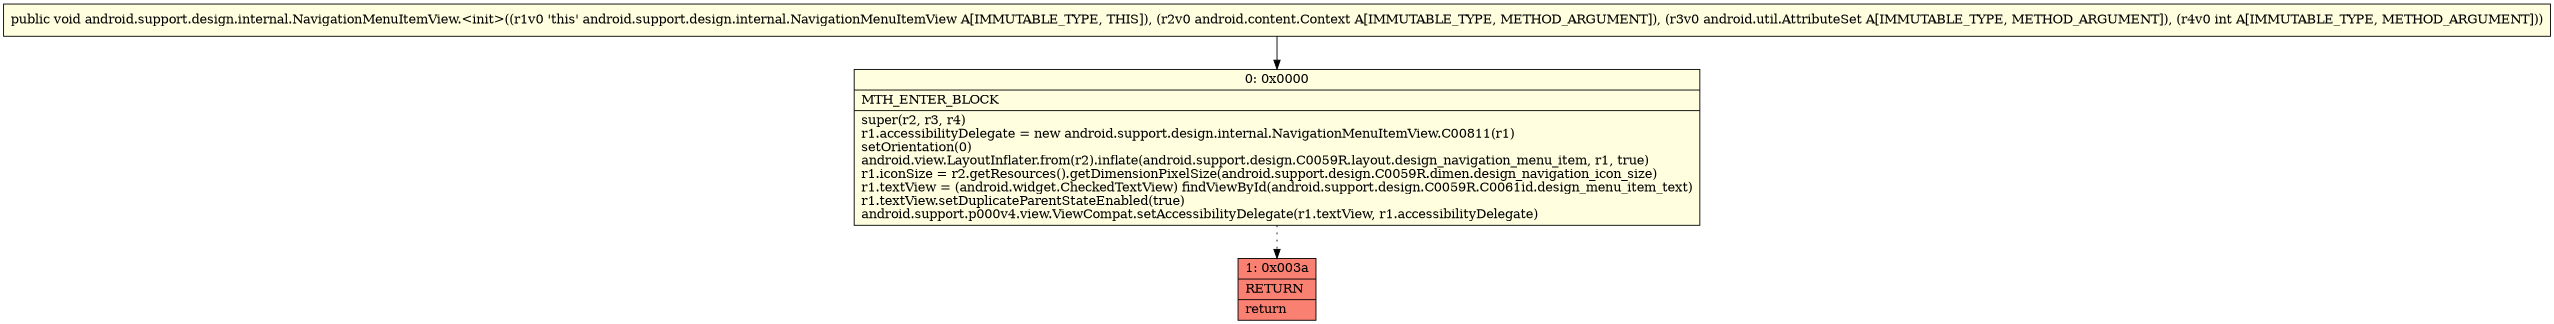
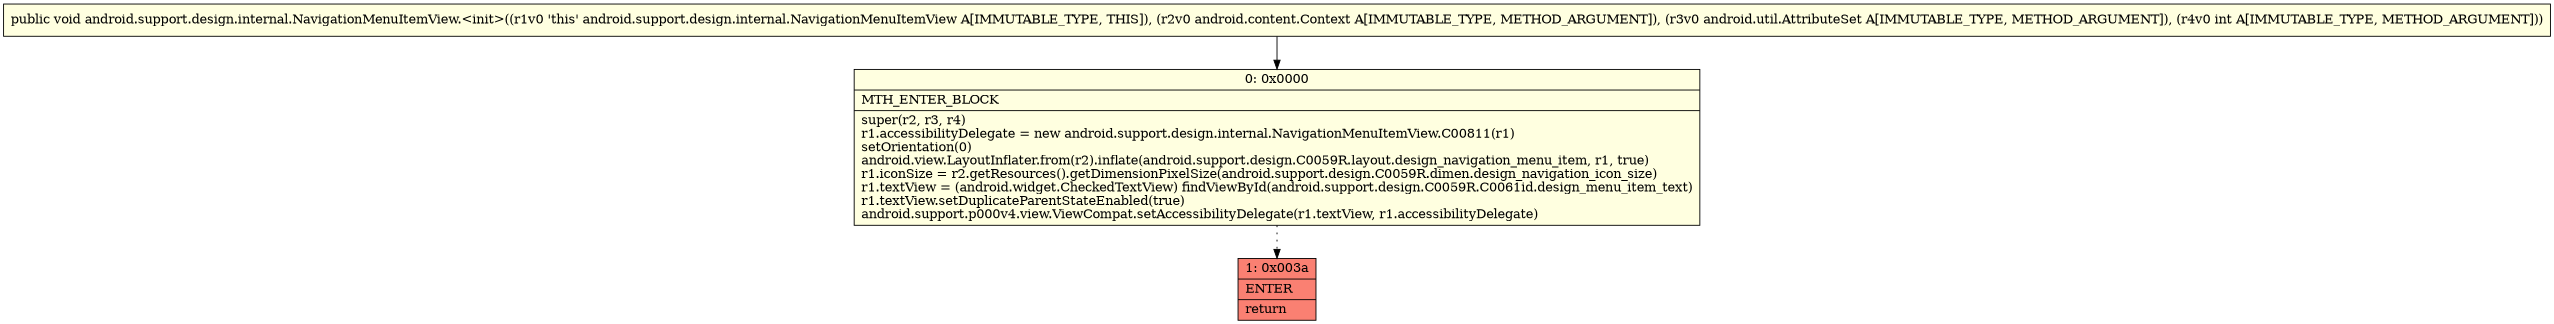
(1274, 289) -> (1269, 289)
